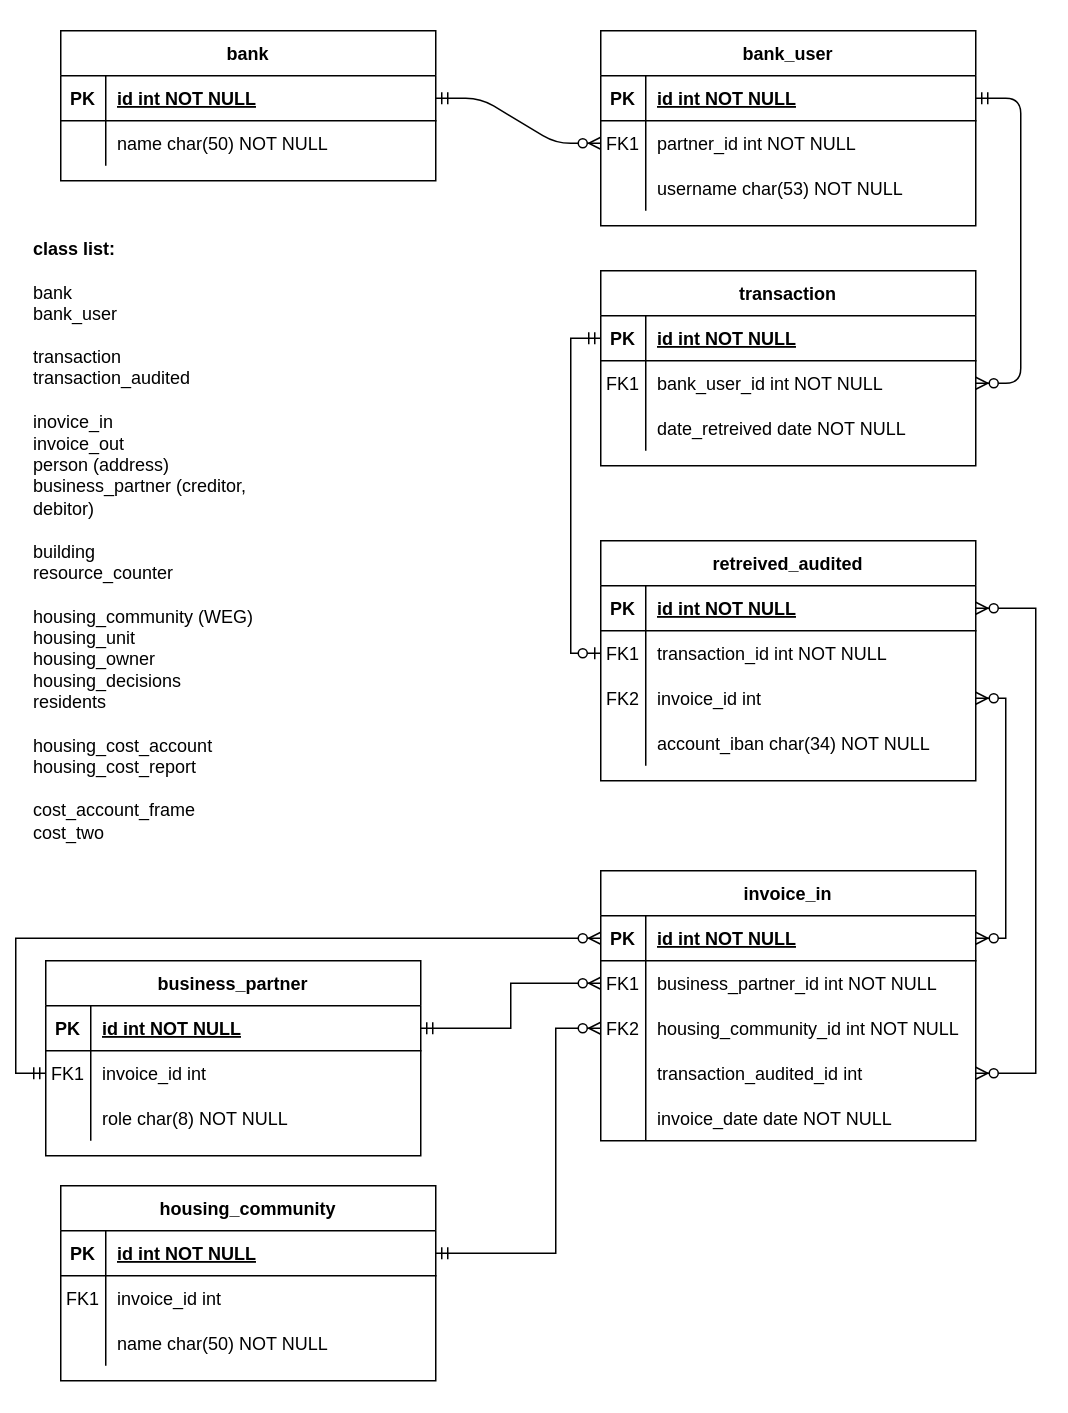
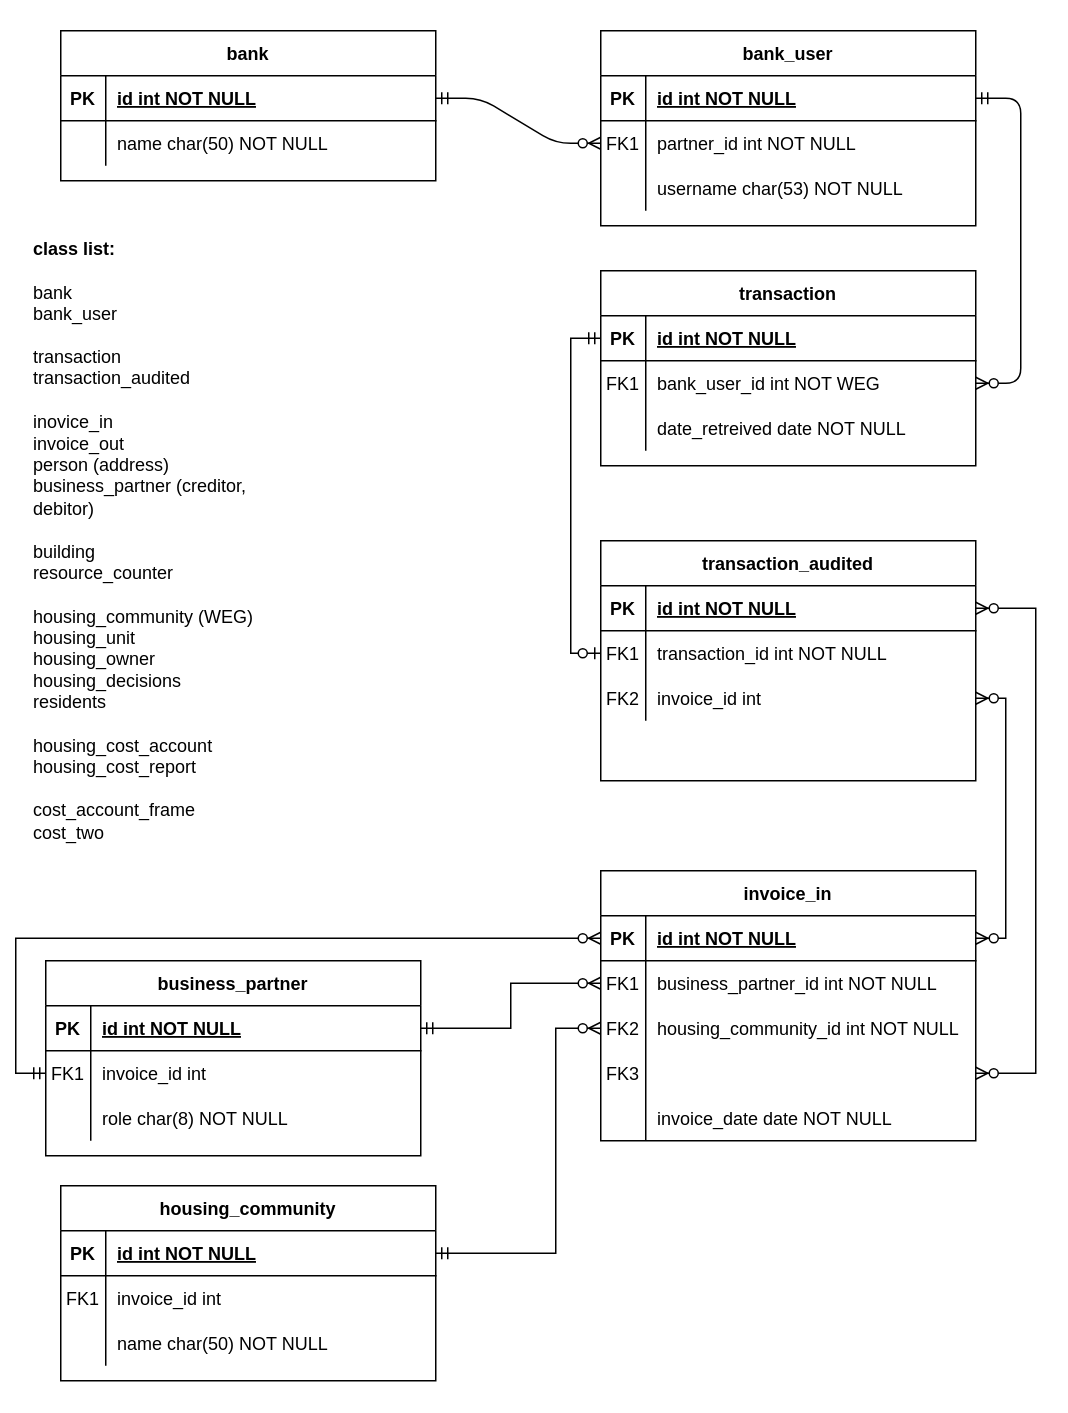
(771, 384) -> (766, 384)
(788, 564) -> (788, 564)
(811, 743) -> none
none -> (623, 1073)
(811, 1073) -> none
